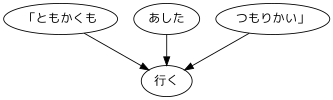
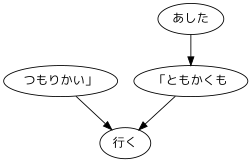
(167, 46) -> (191, 46)
